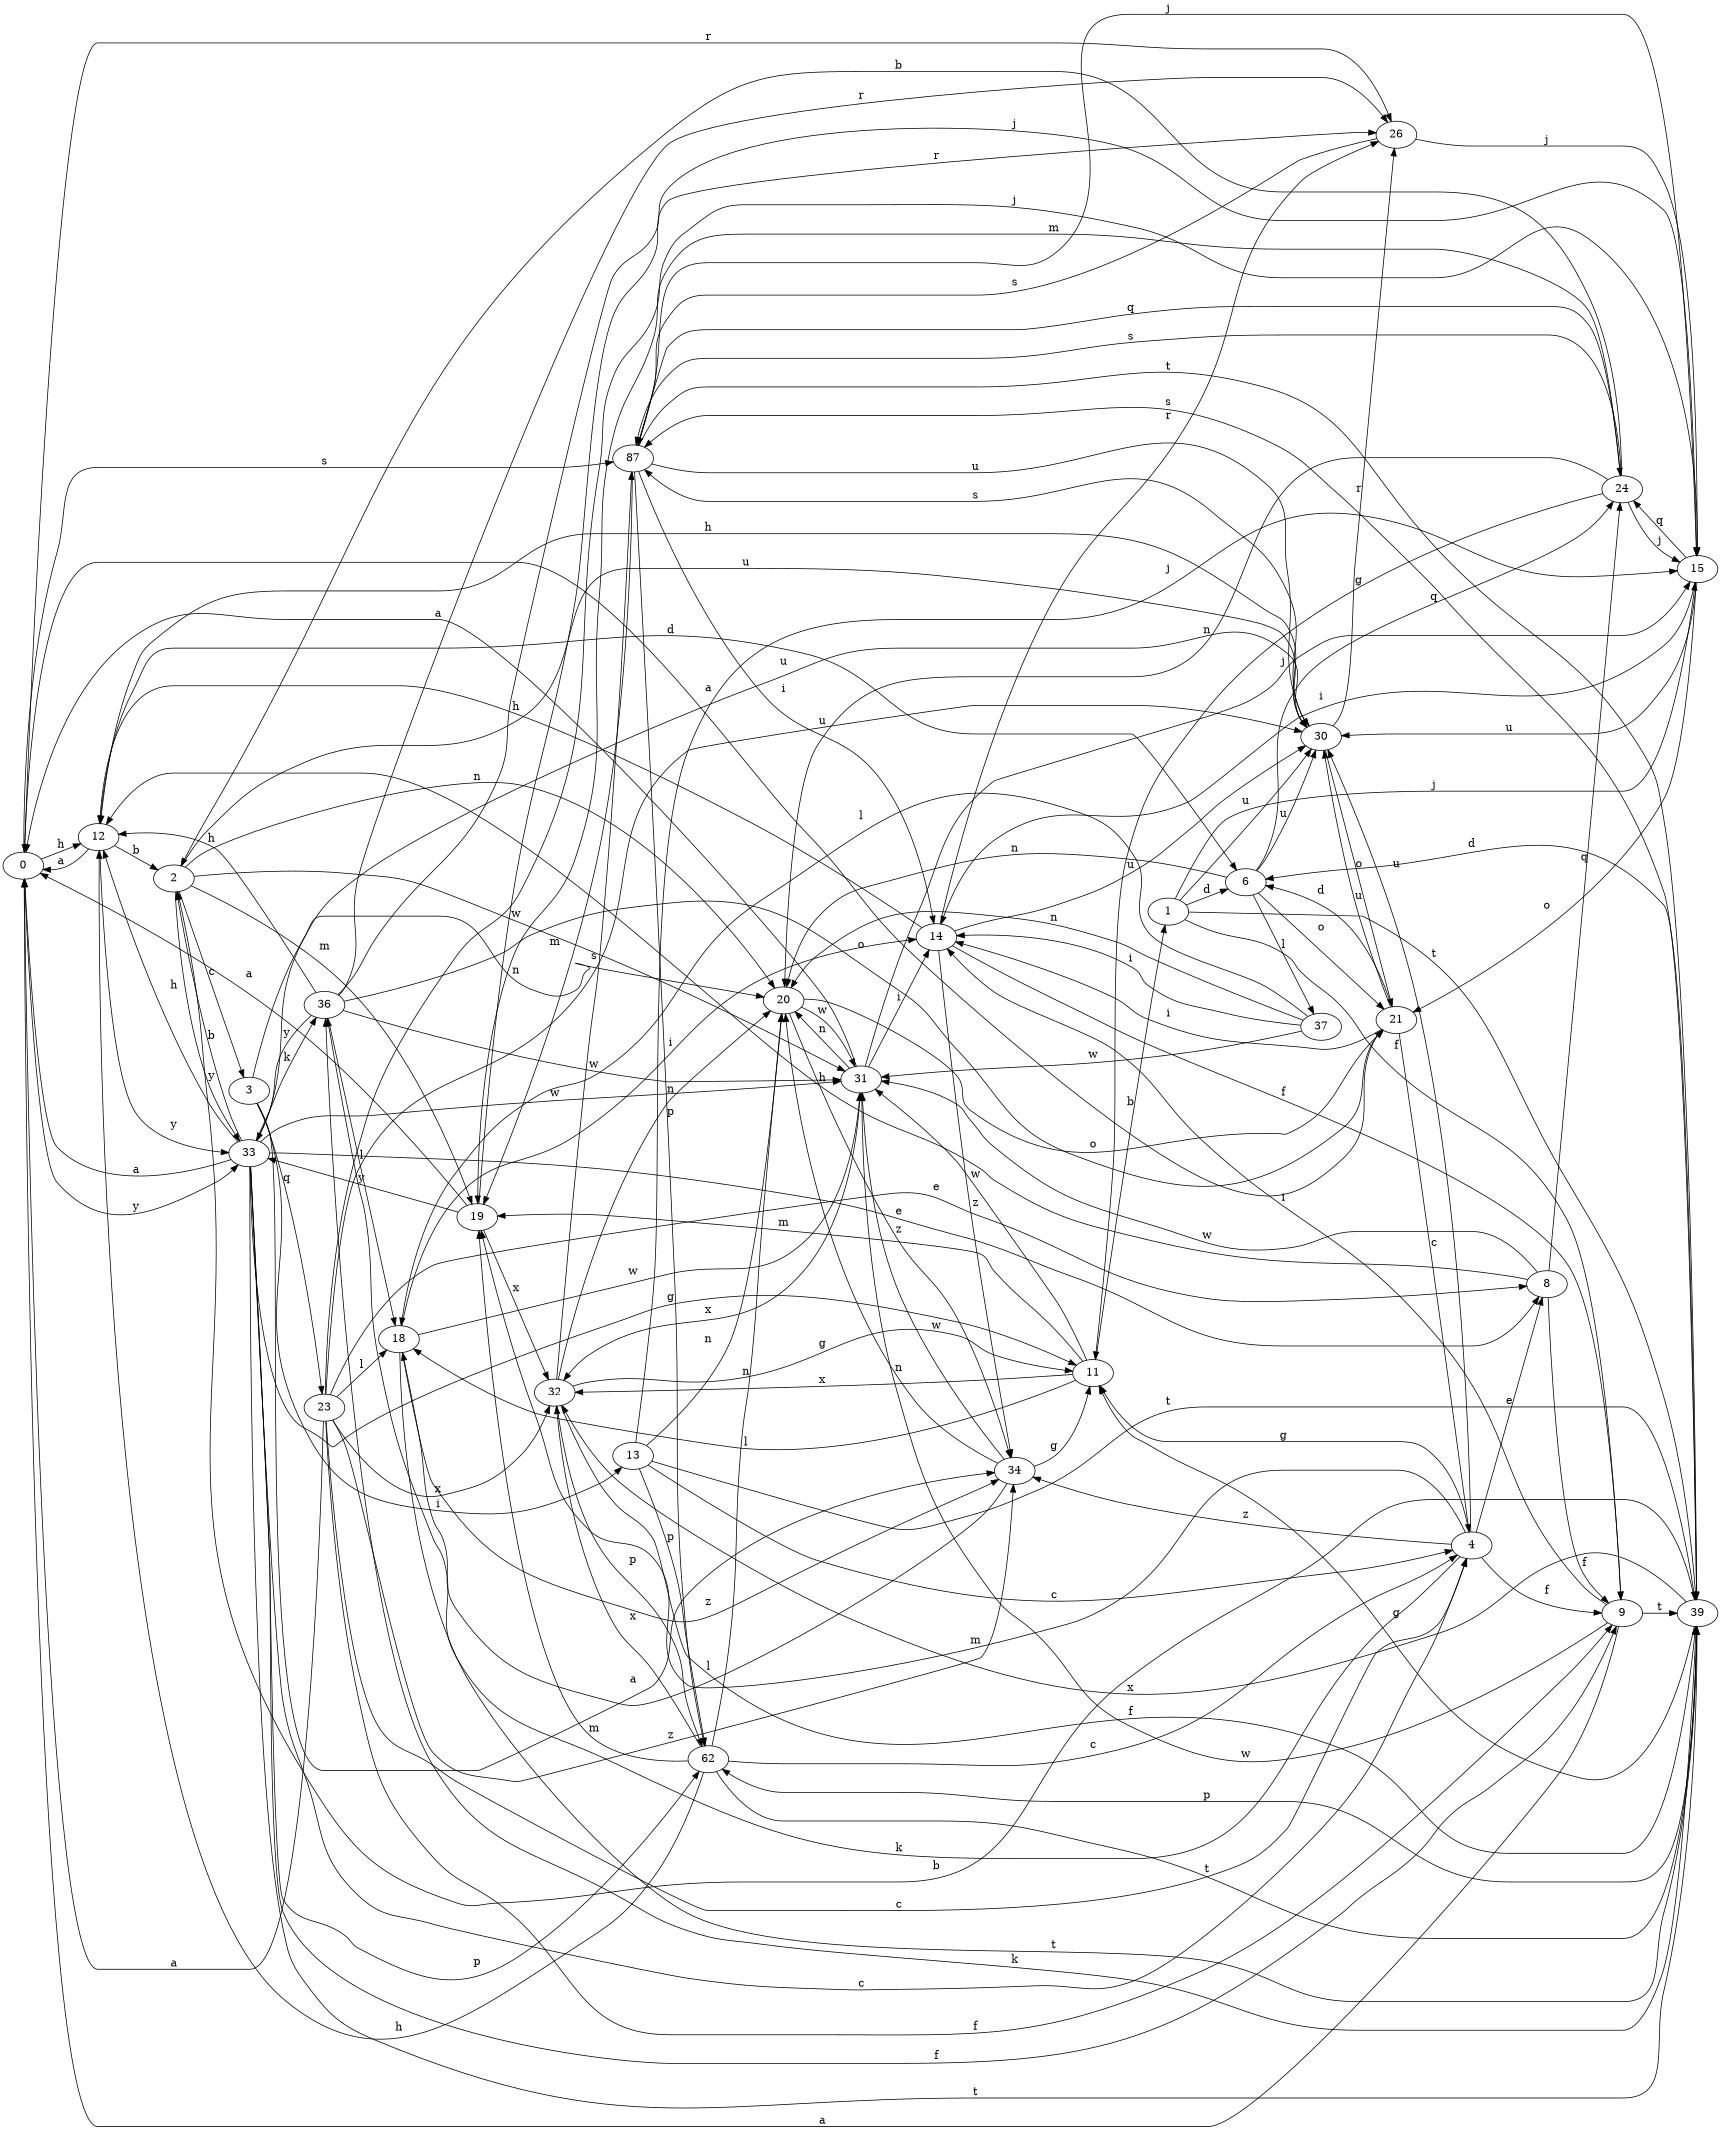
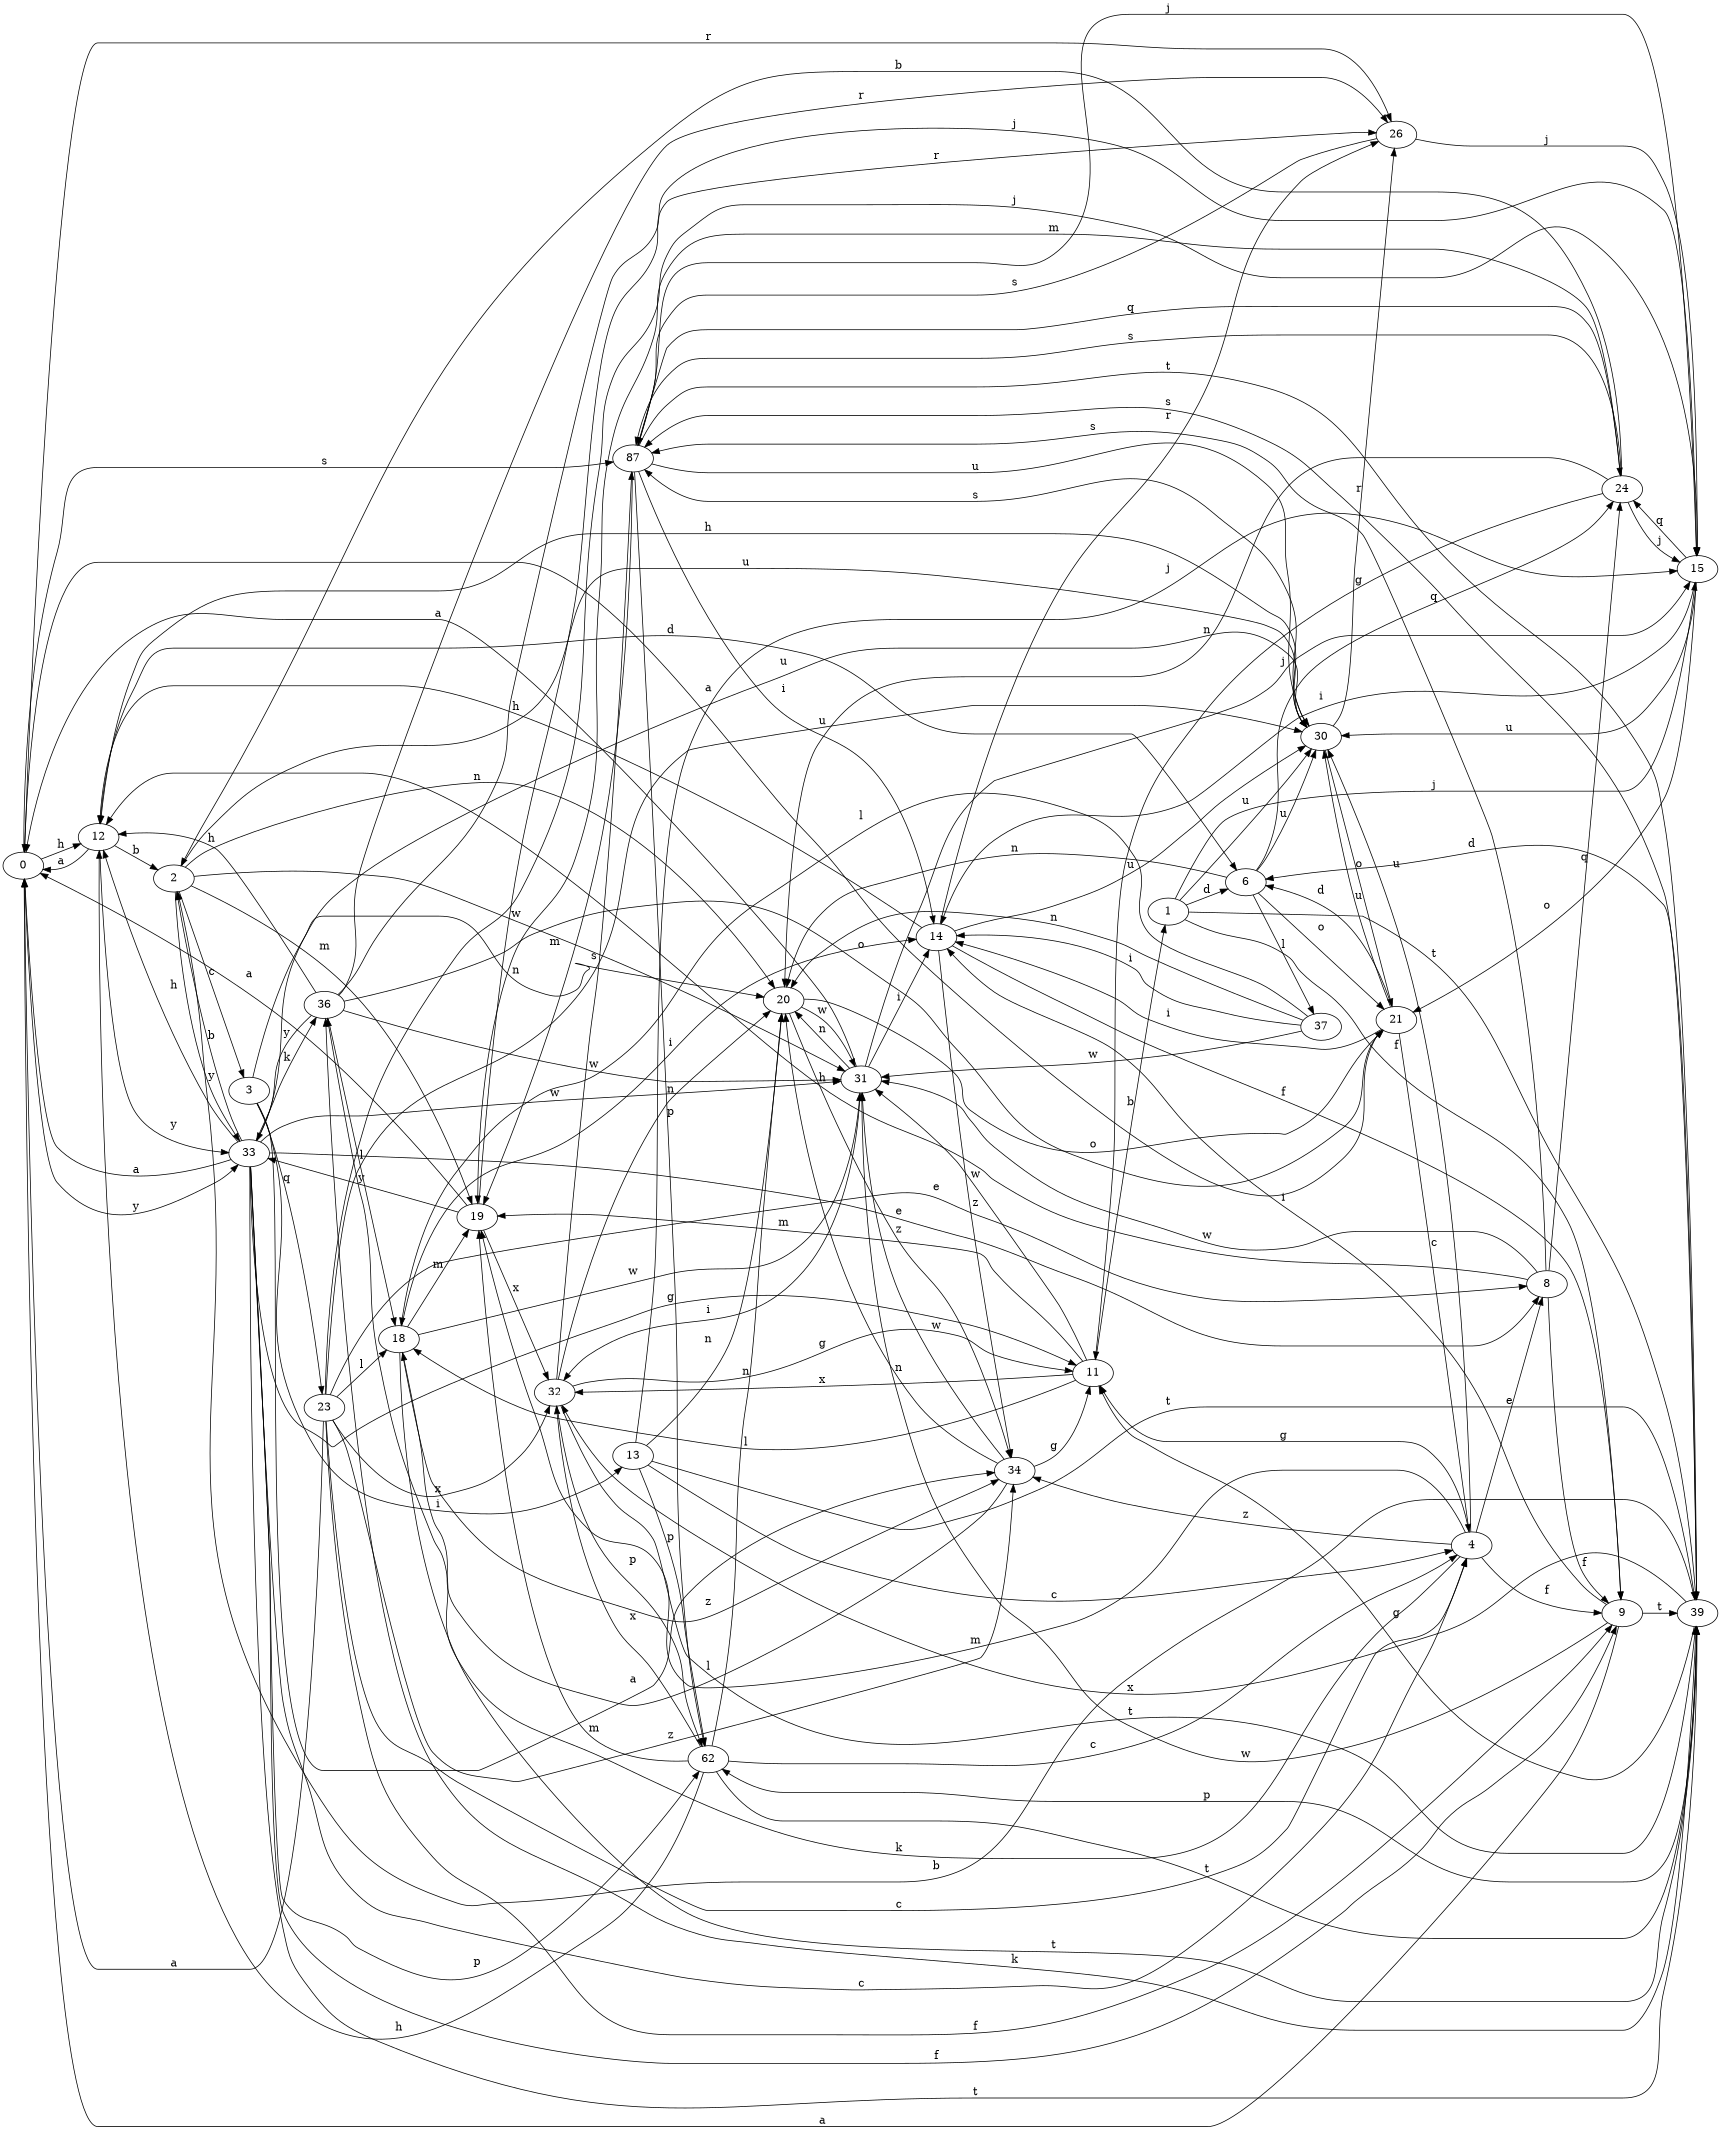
none -> (1370, 548)
none -> (436, 1282)
(708, 1310) -> (708, 1310)
(1131, 1712) -> (1131, 1712)
